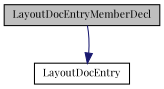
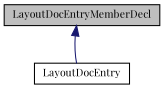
(89, 39) -> (75, 50)
